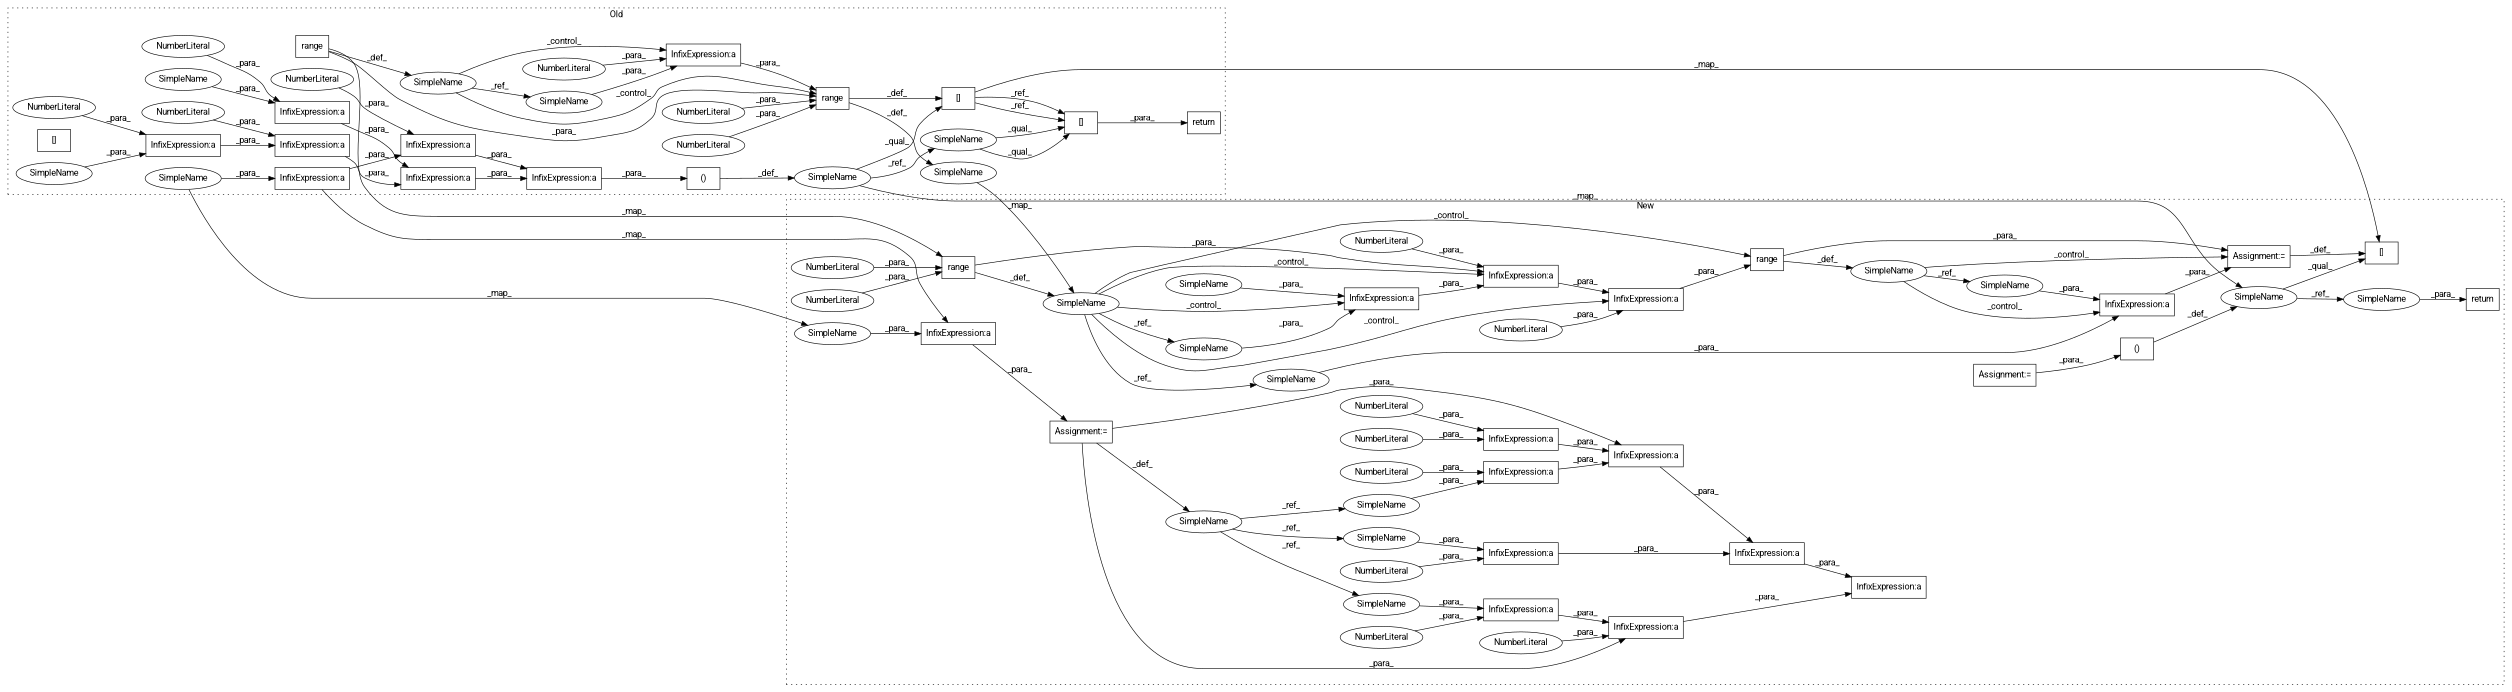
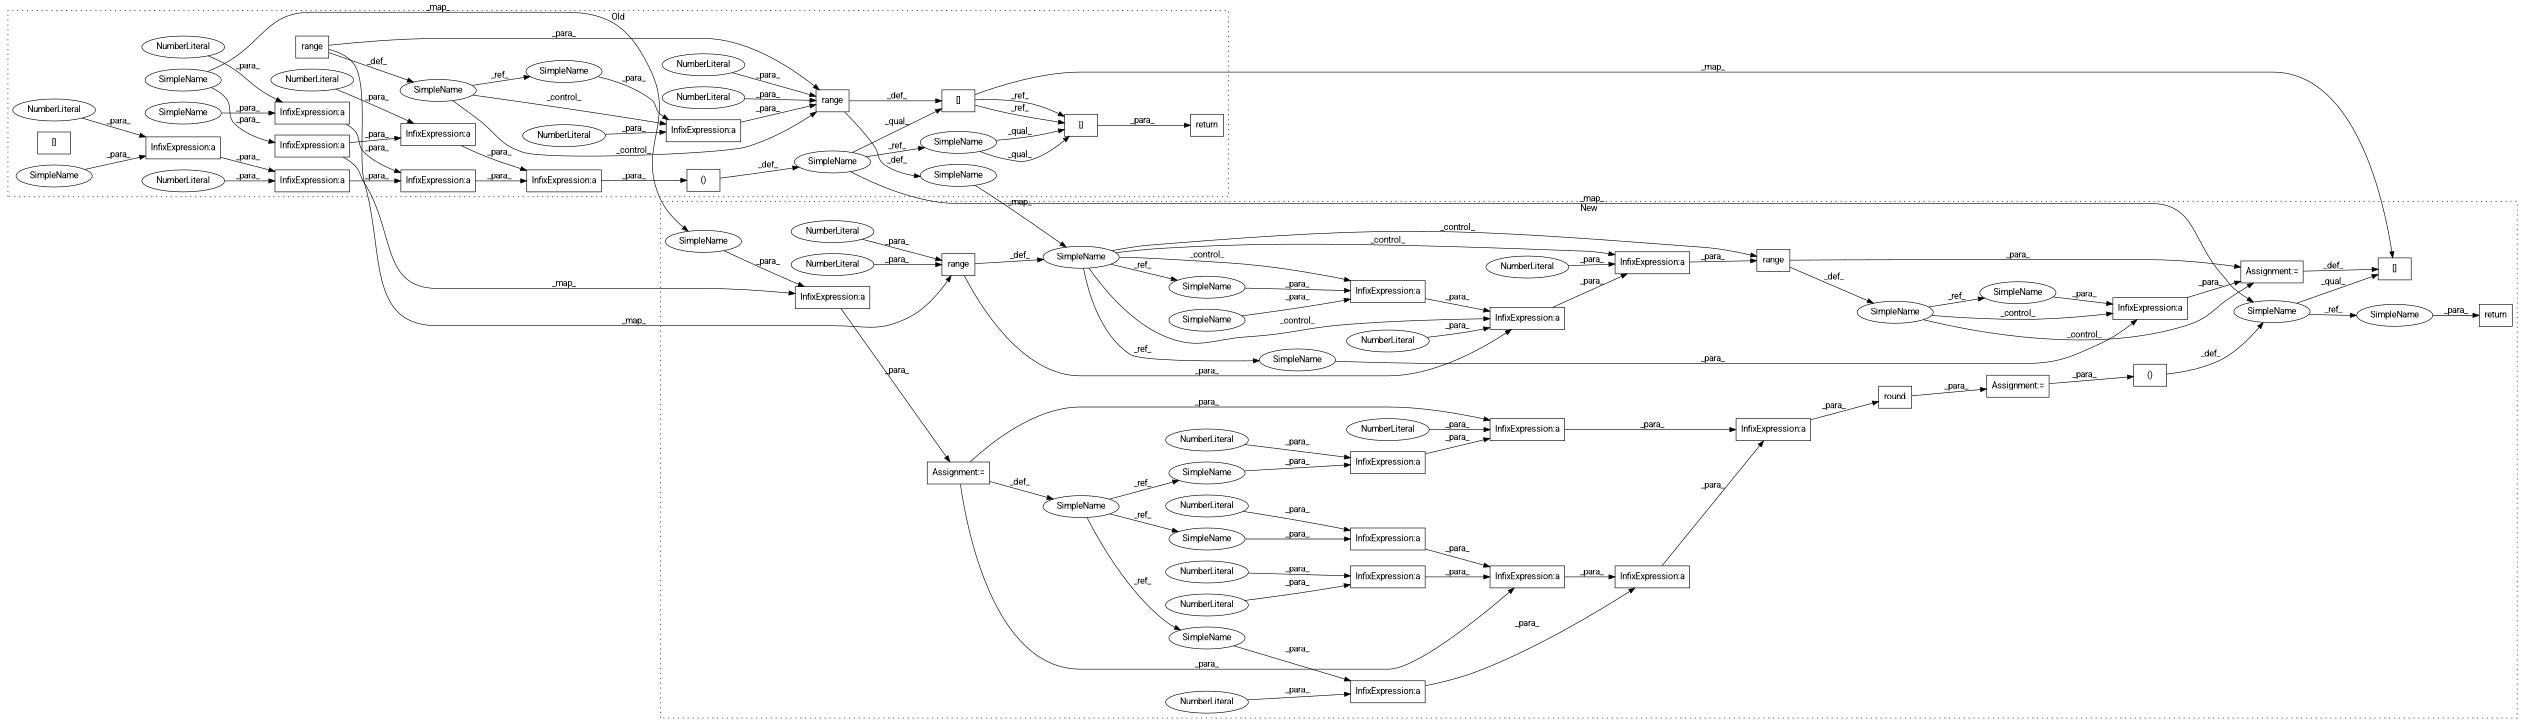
none -> (1895, 397)
